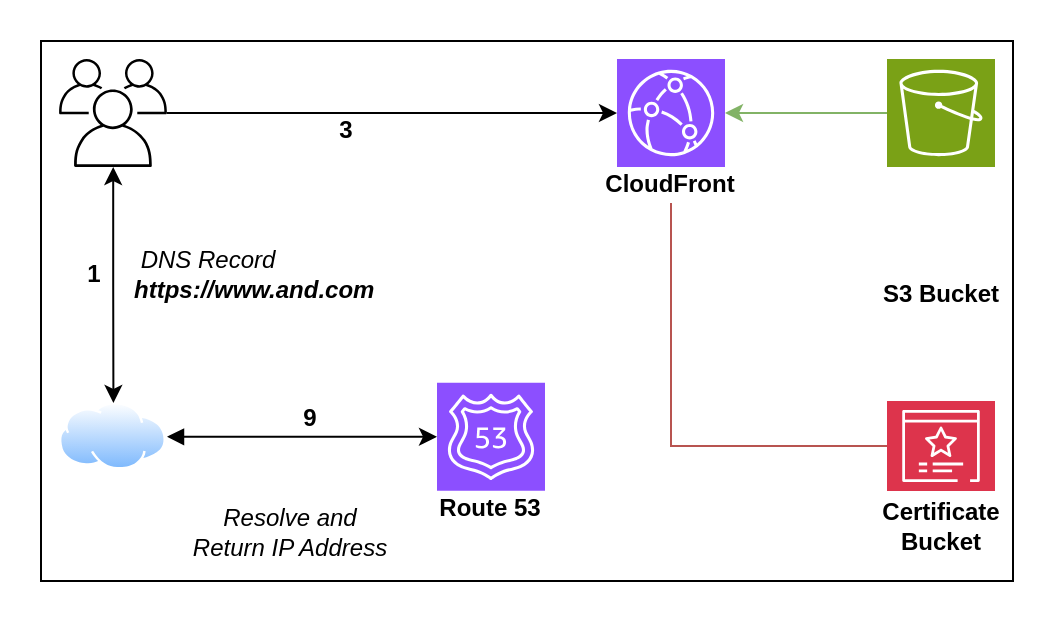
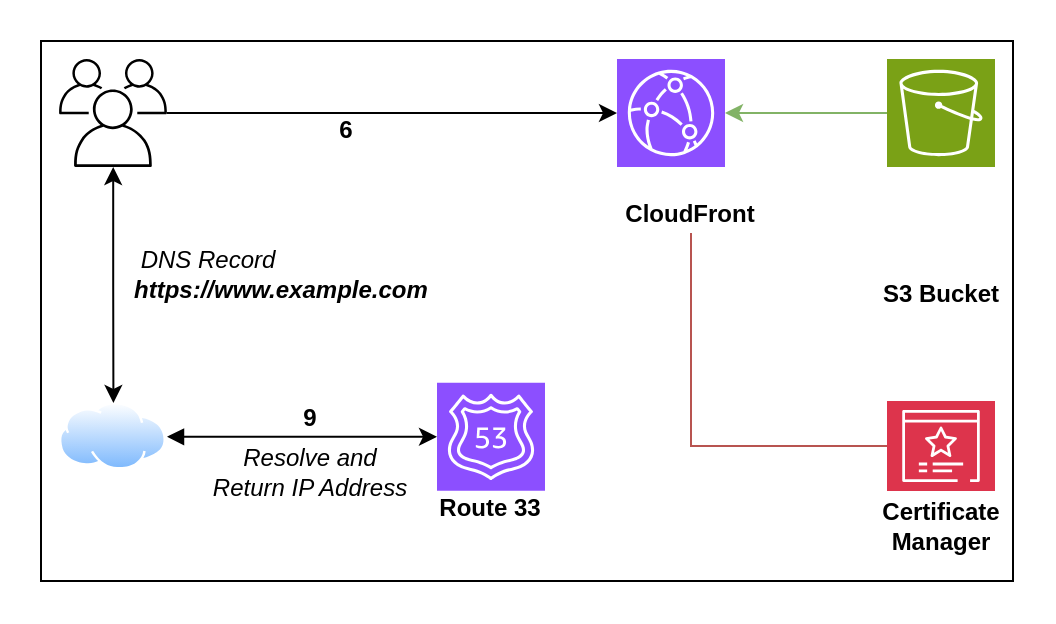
(347, 131) -> (347, 131)
(671, 185) -> (691, 215)
(95, 275) -> none
(253, 275) -> (277, 275)
(491, 509) -> (491, 509)
(942, 527) -> (942, 527)
(291, 533) -> (311, 473)
